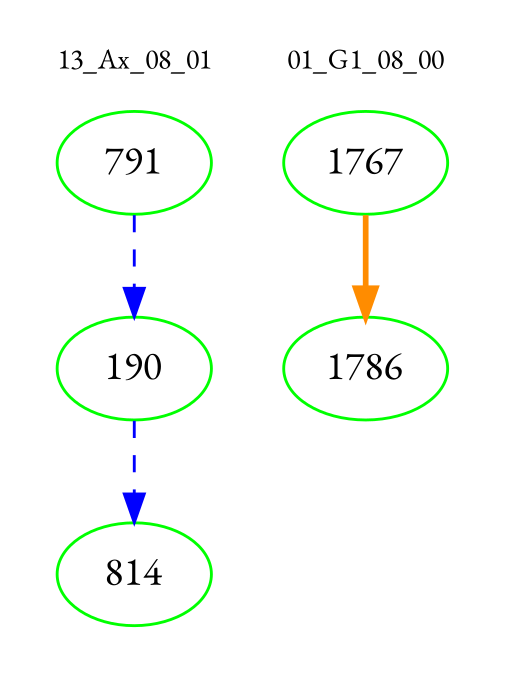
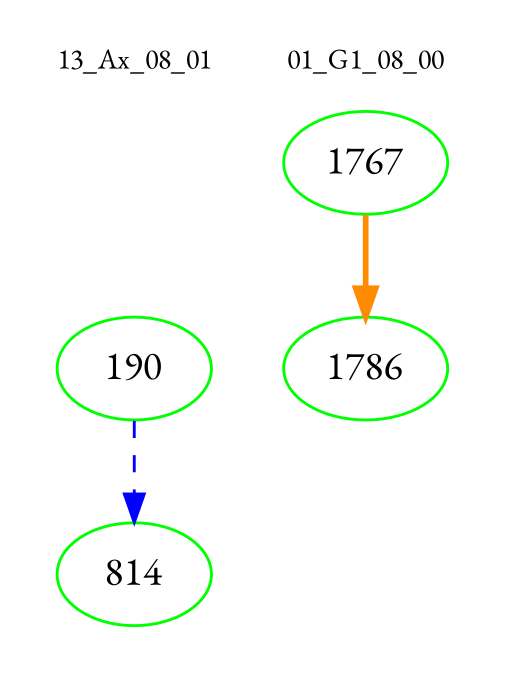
(134, 163) -> none
